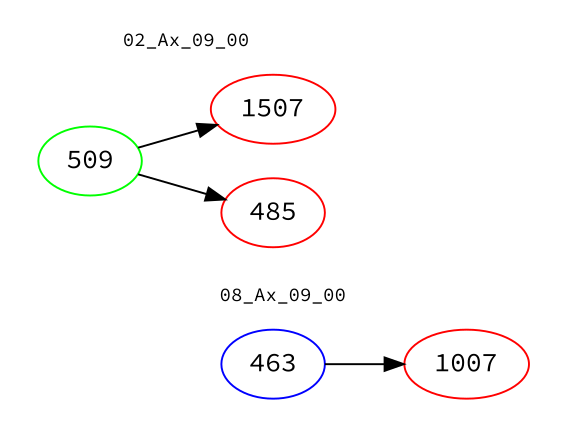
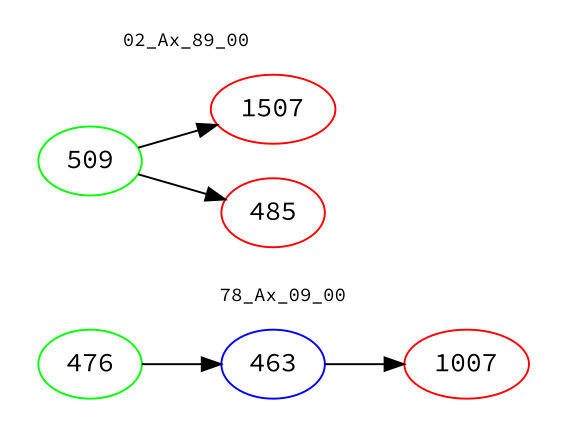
(187, 41) -> (187, 41)
(284, 296) -> (284, 296)
none -> (90, 364)
